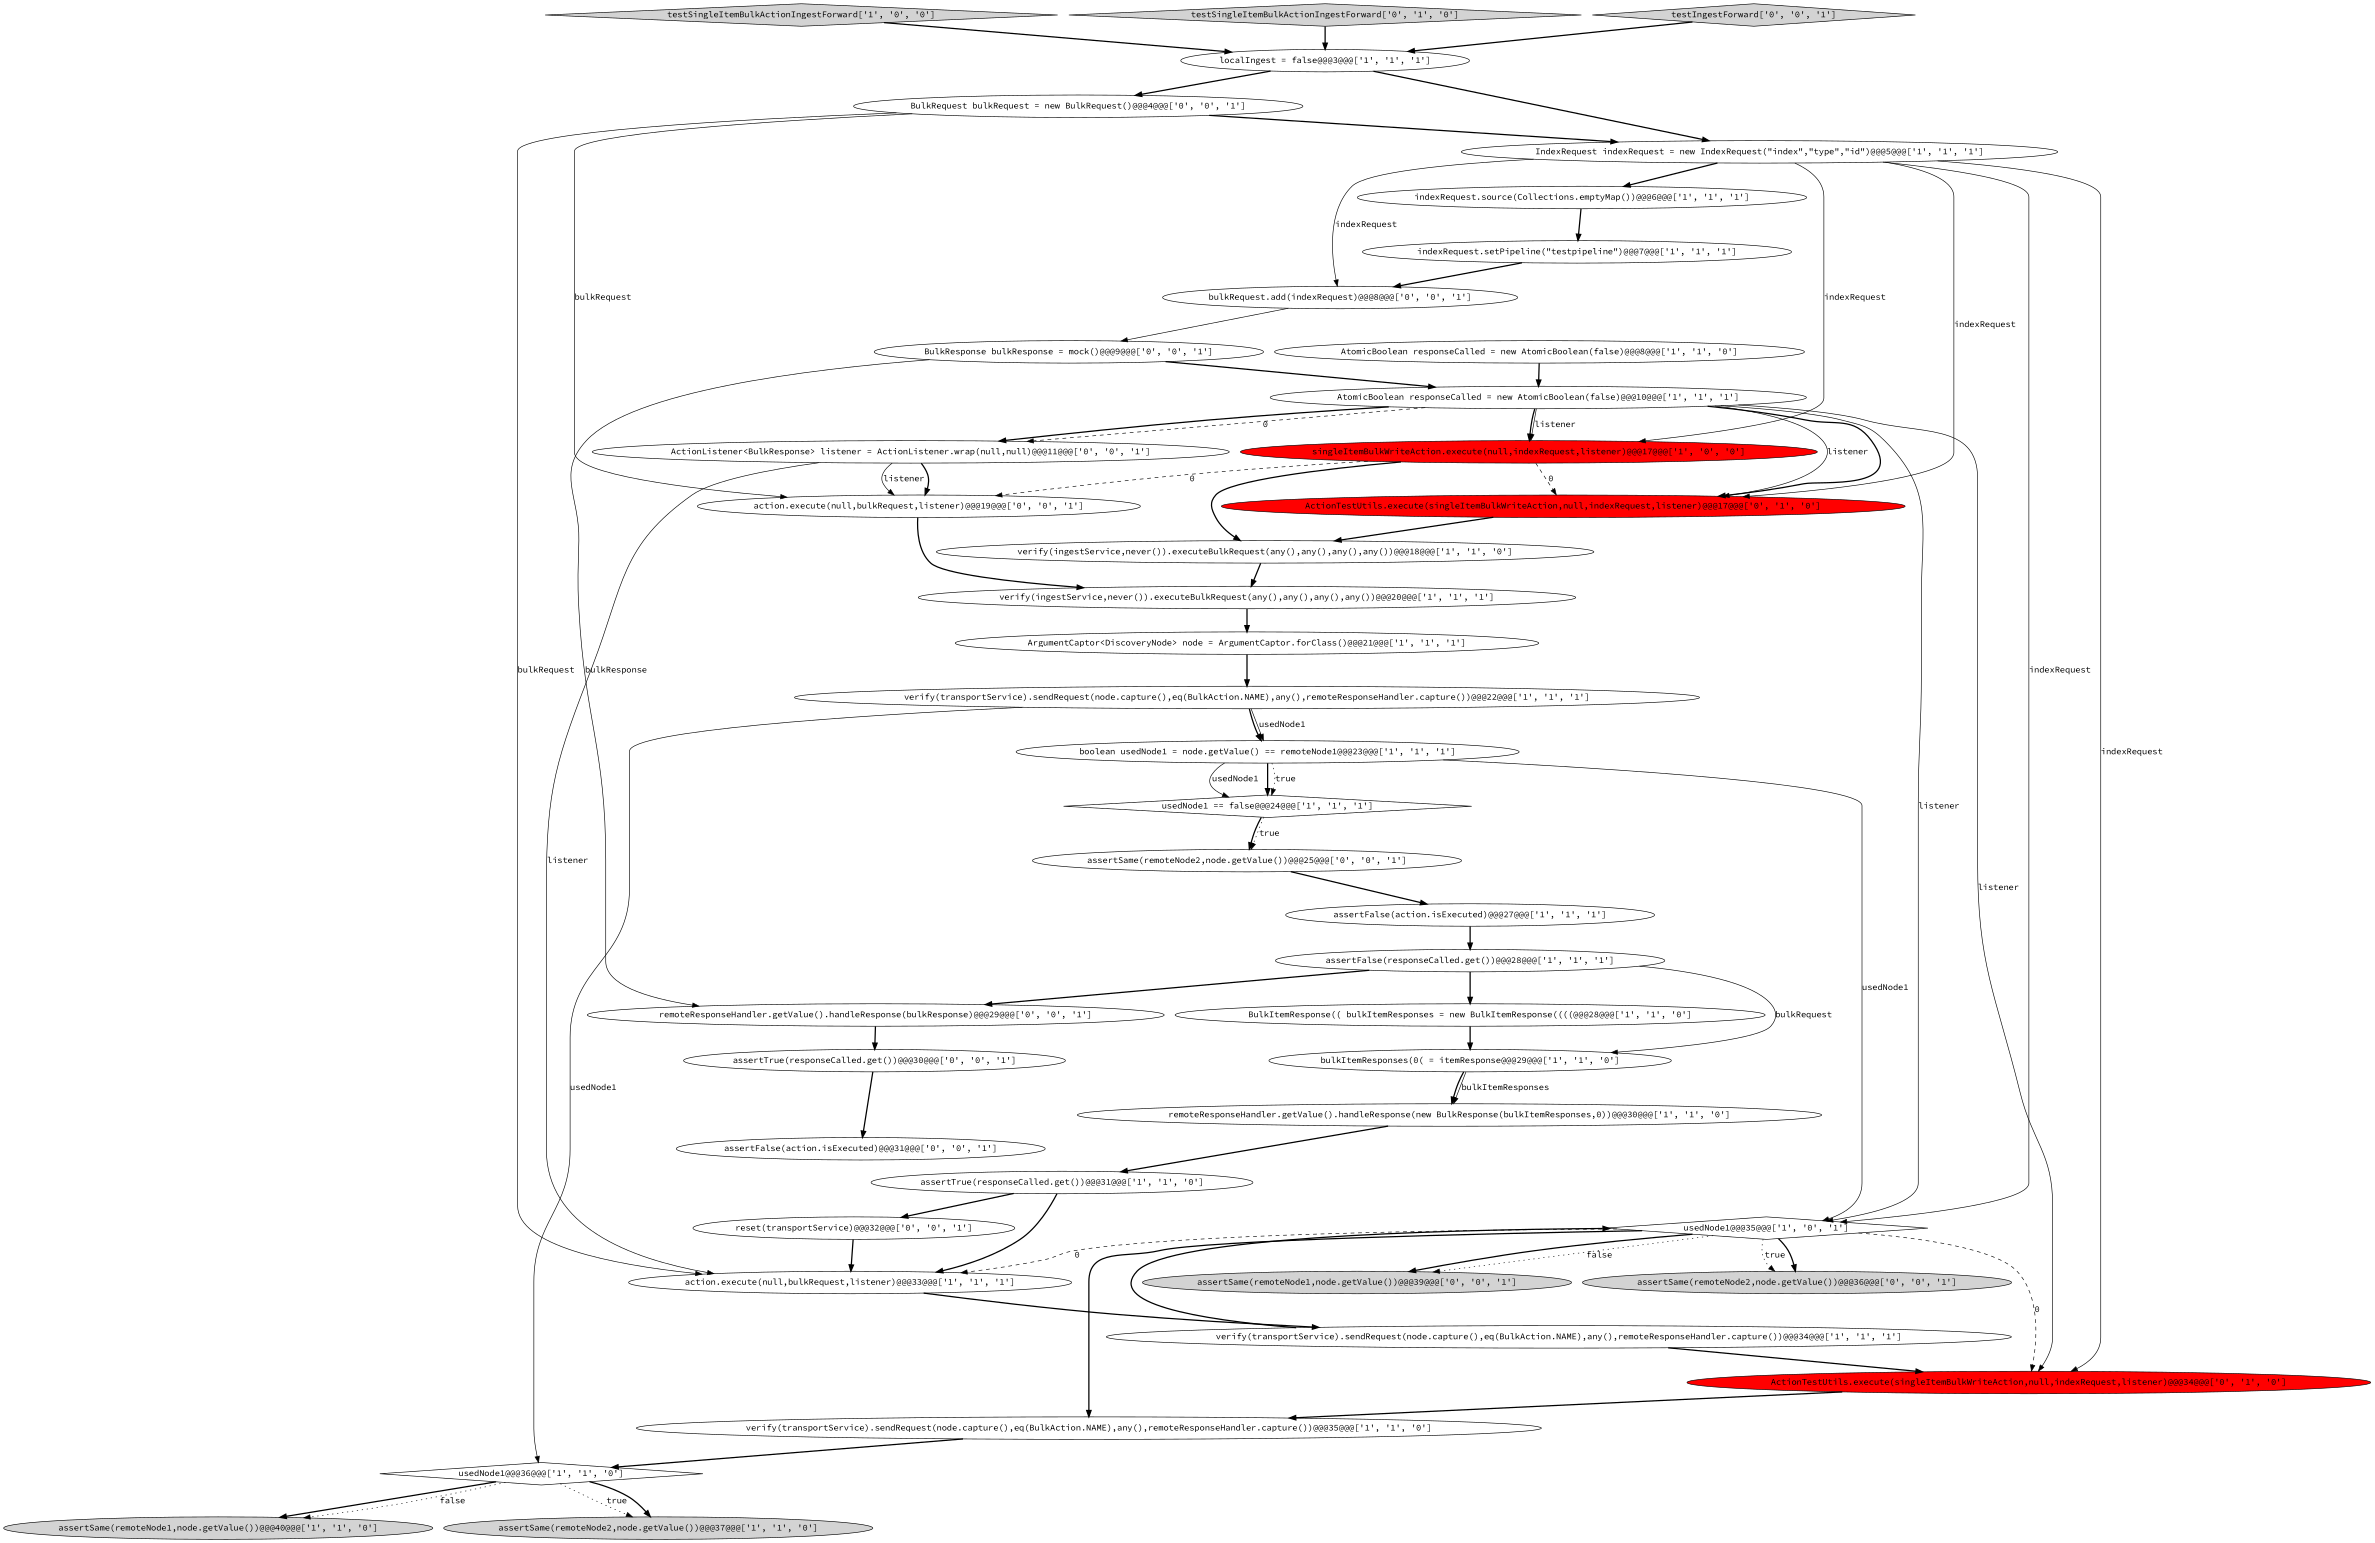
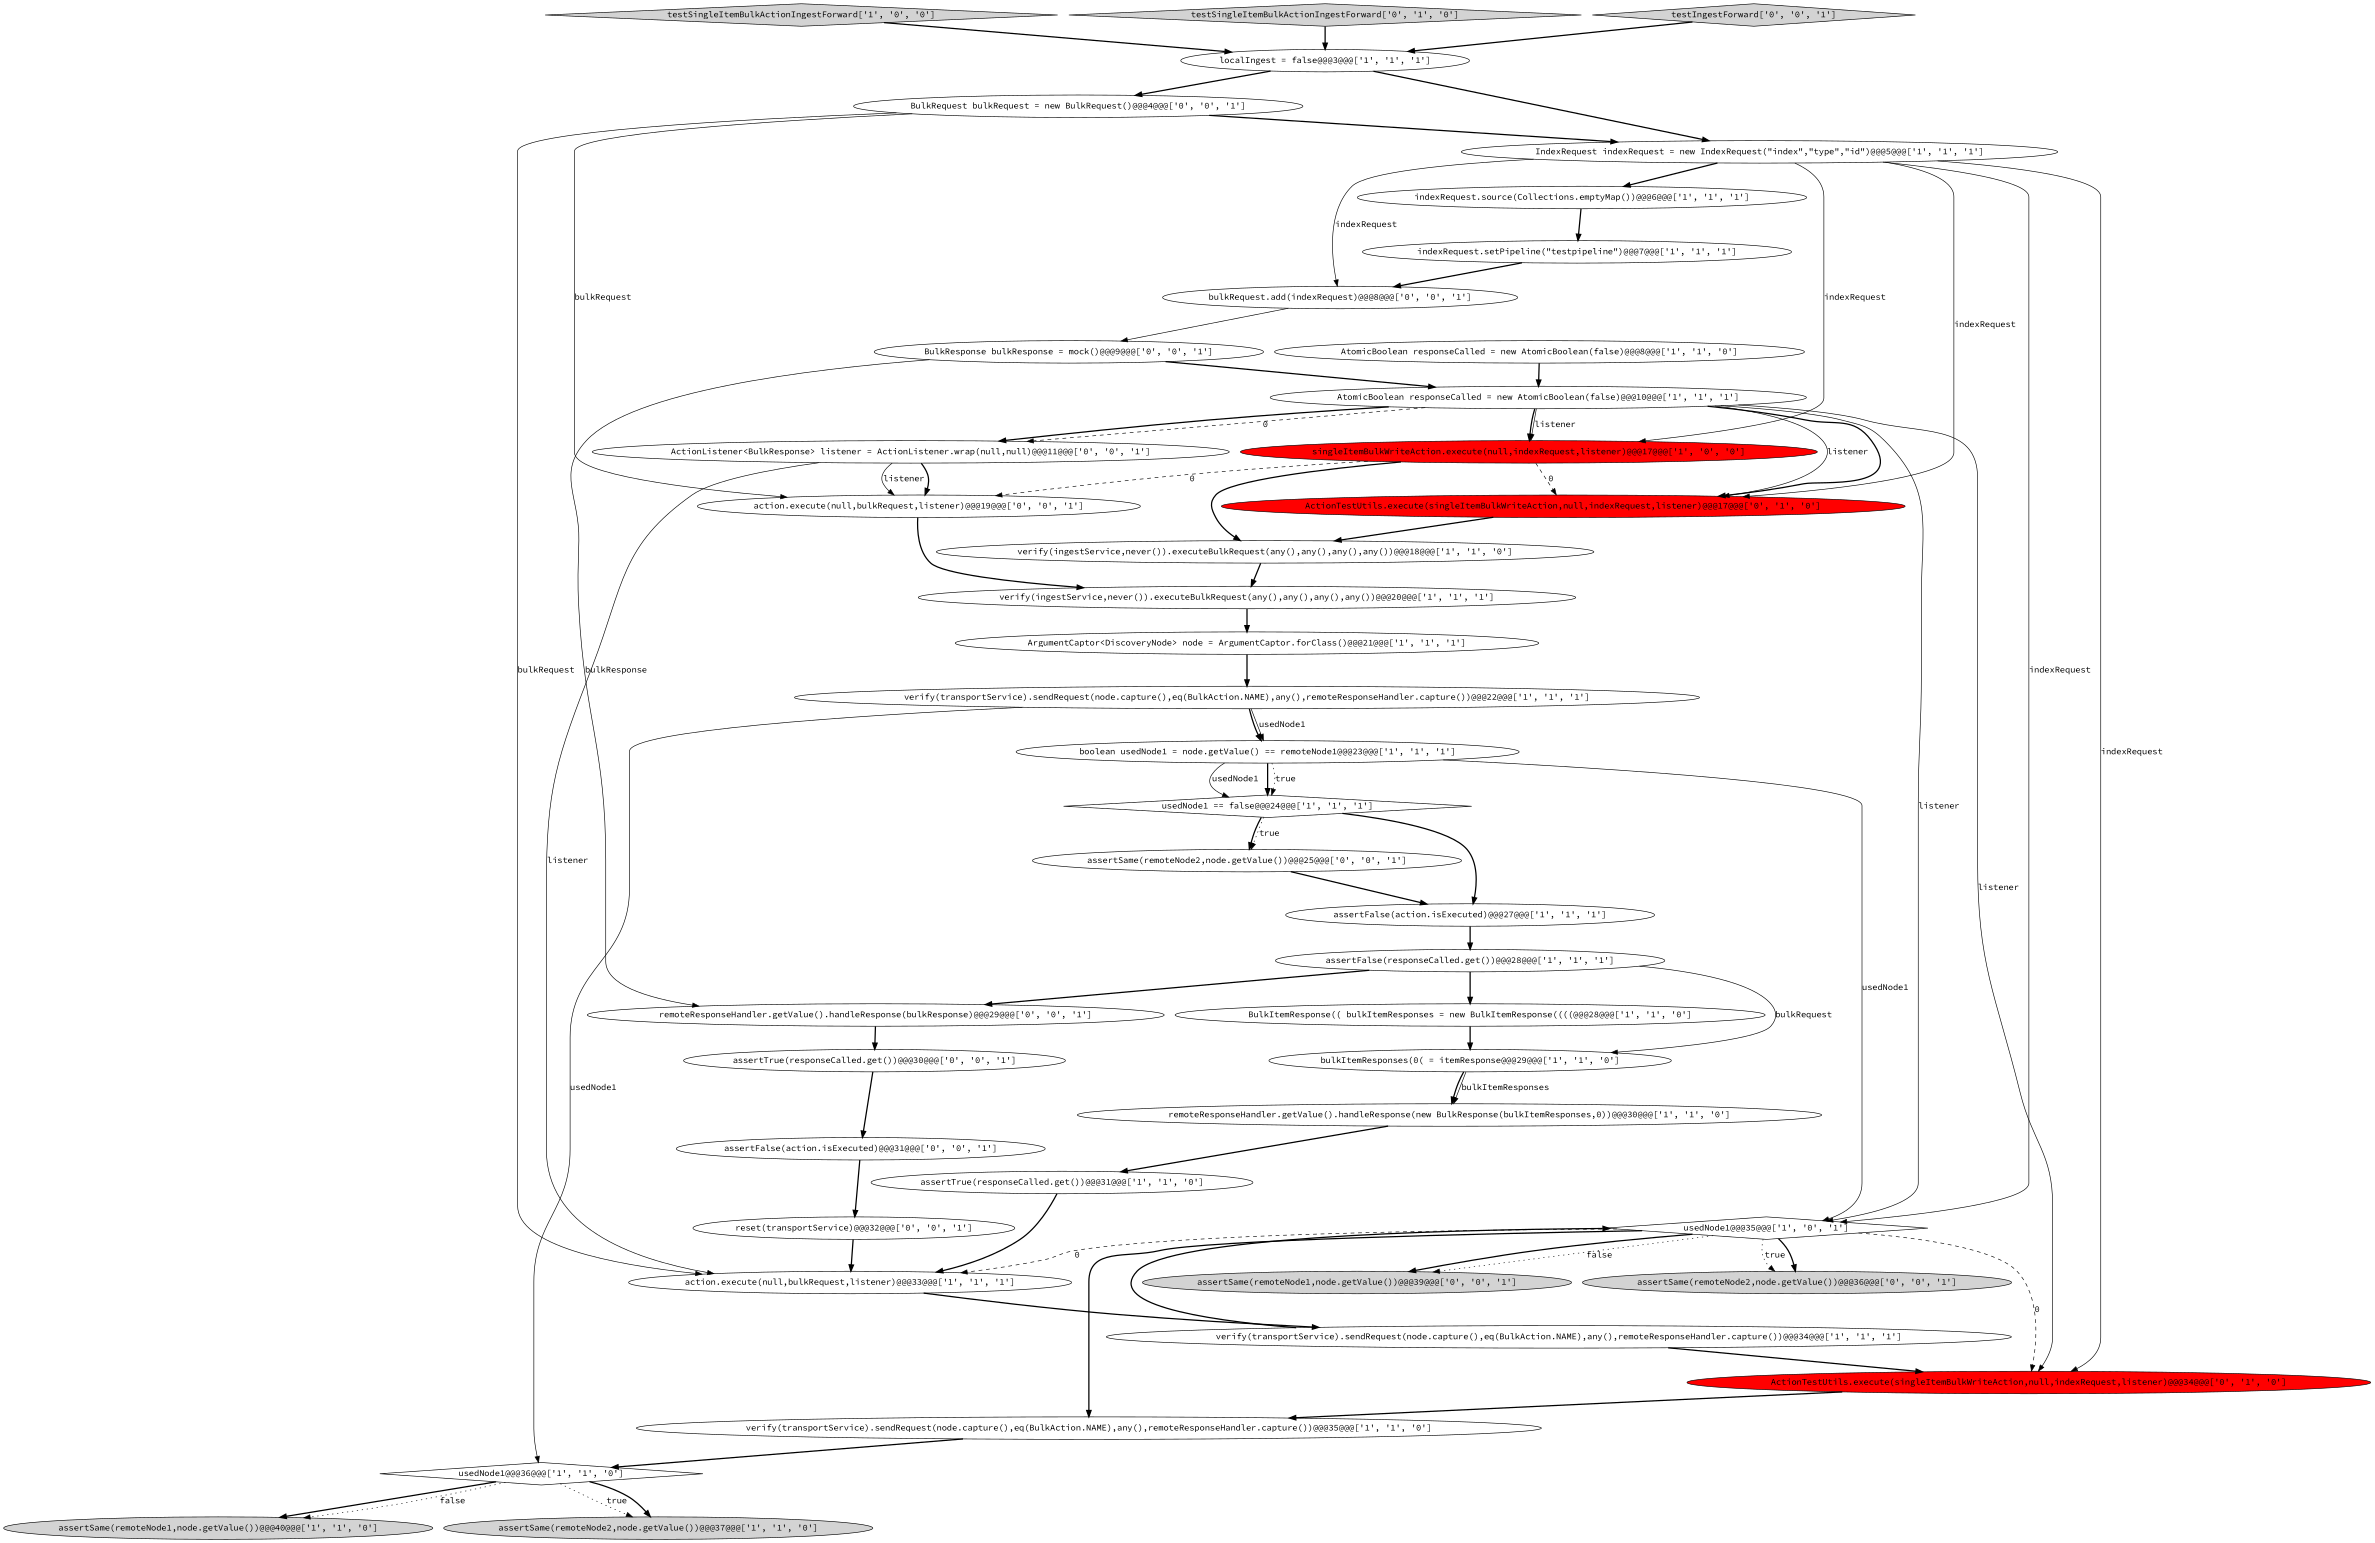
none -> (1431, 831)
(961, 1205) -> (858, 1185)
